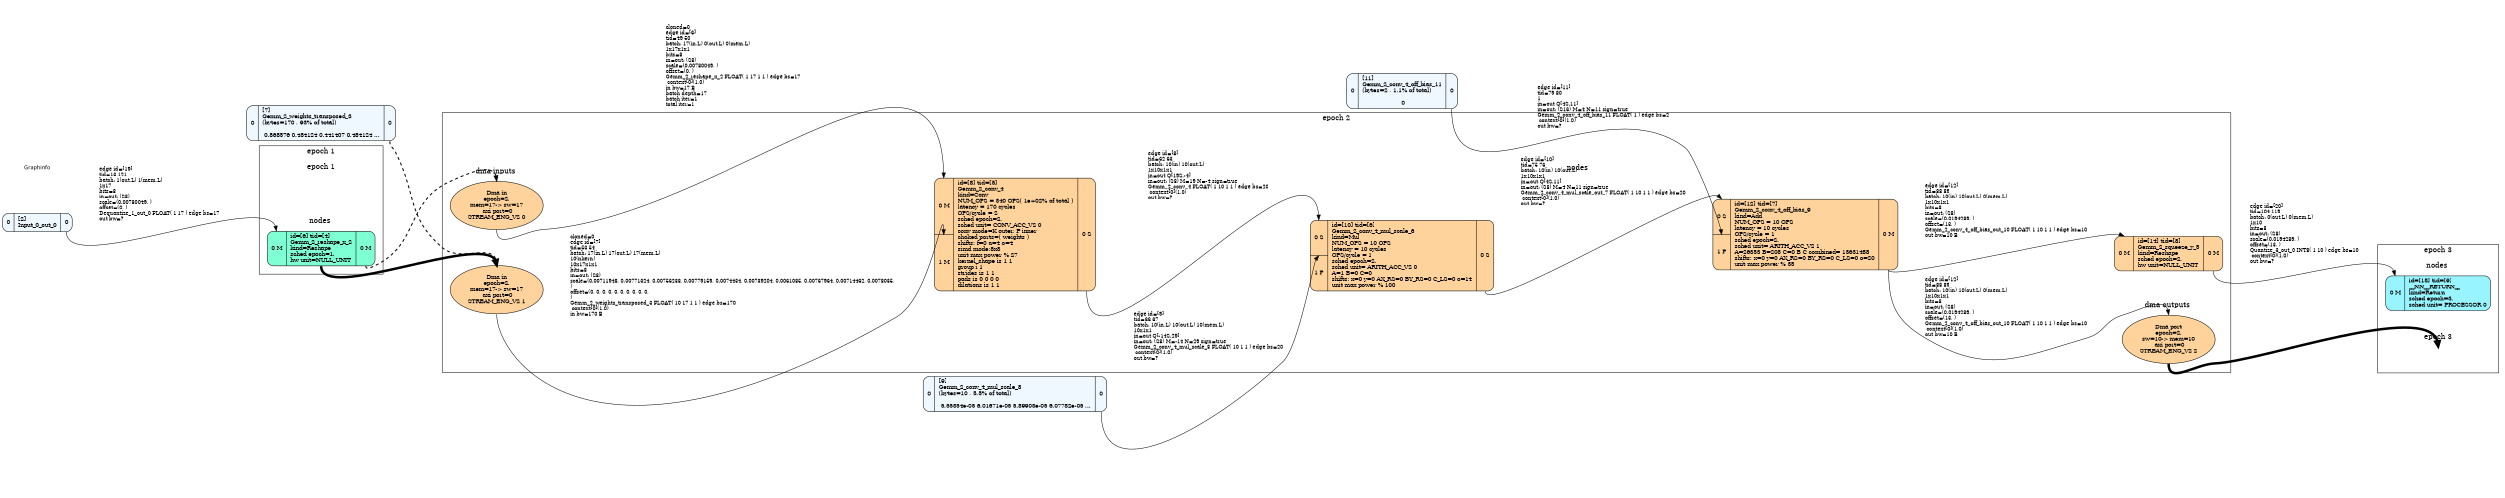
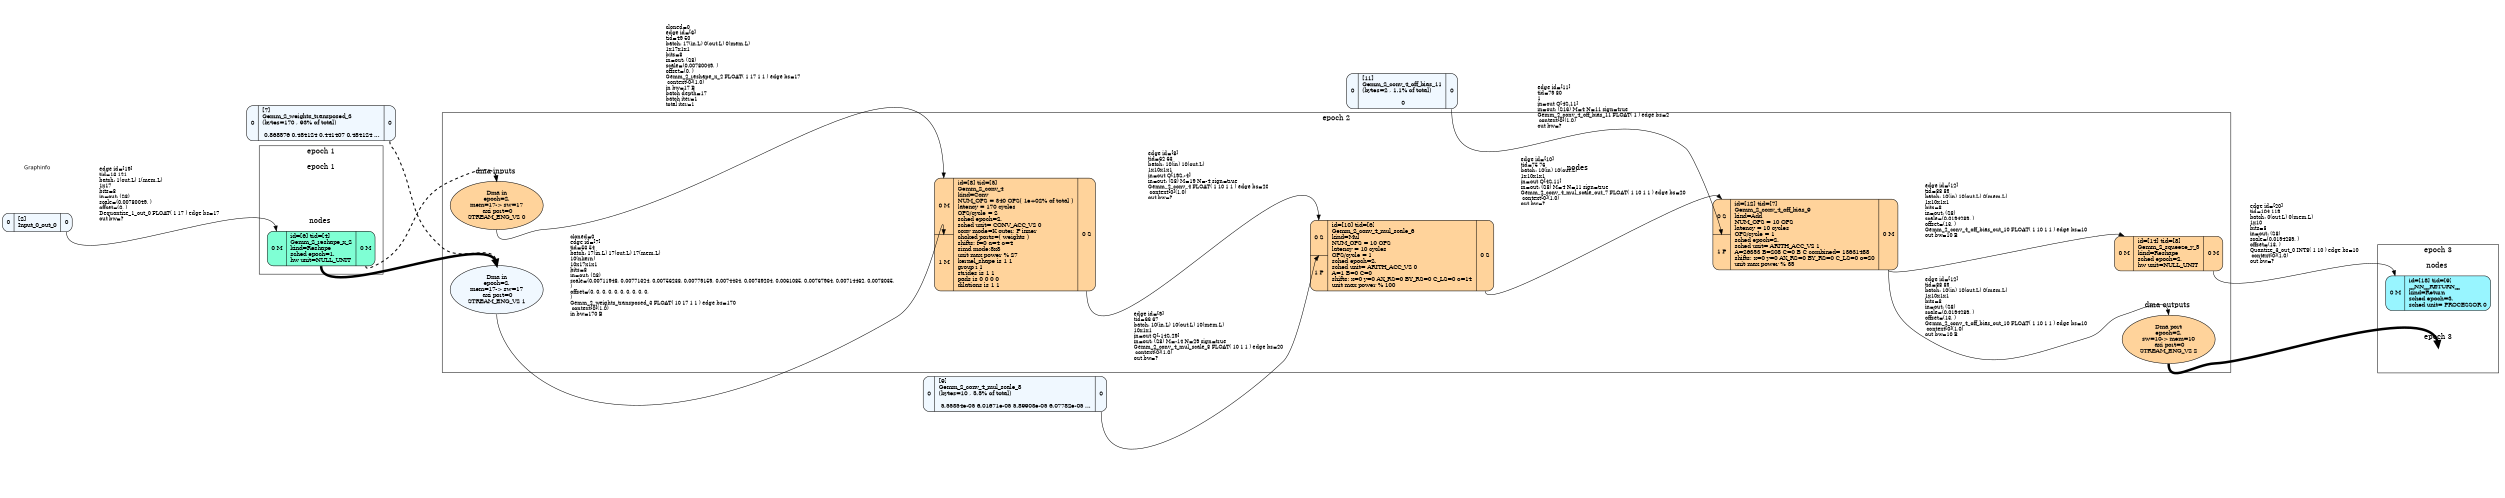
(497, 290) -> (497, 290)
